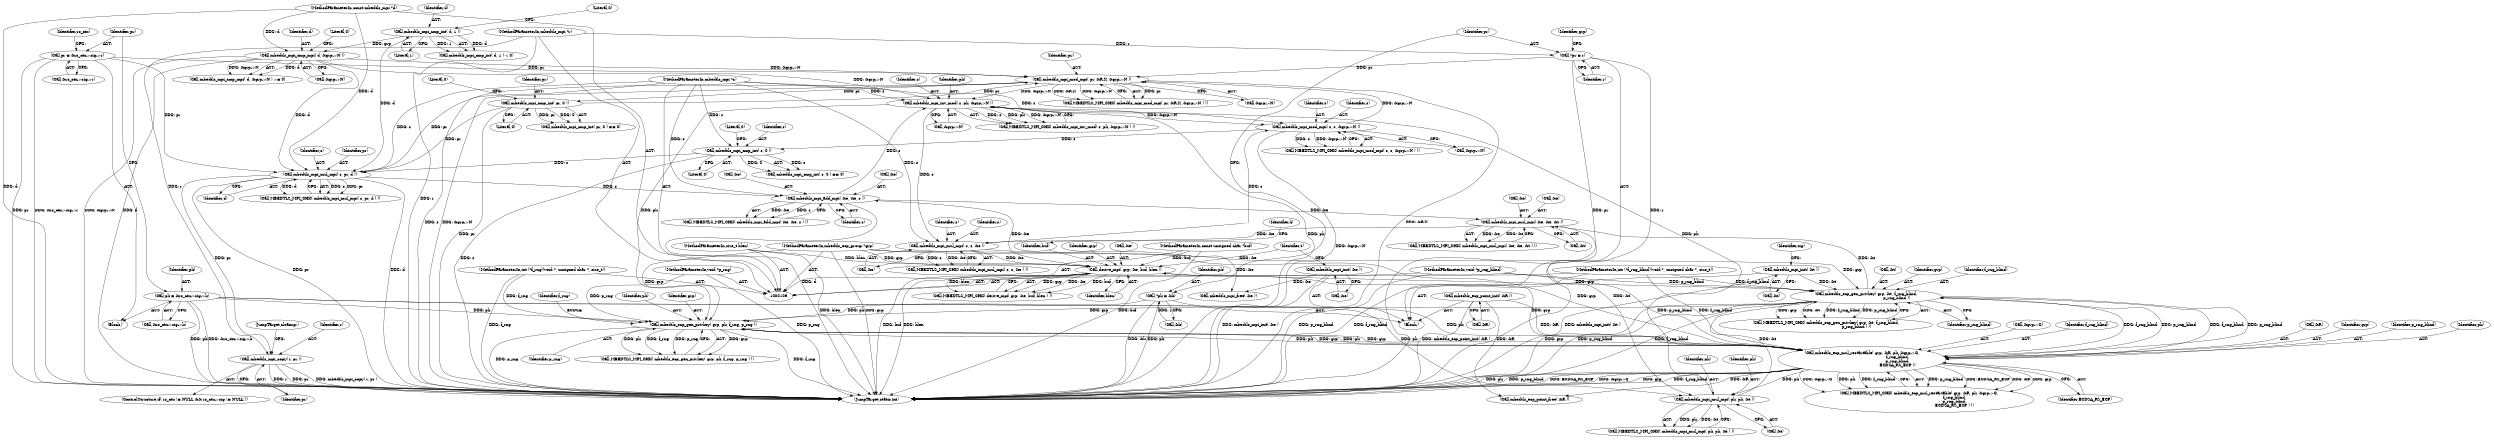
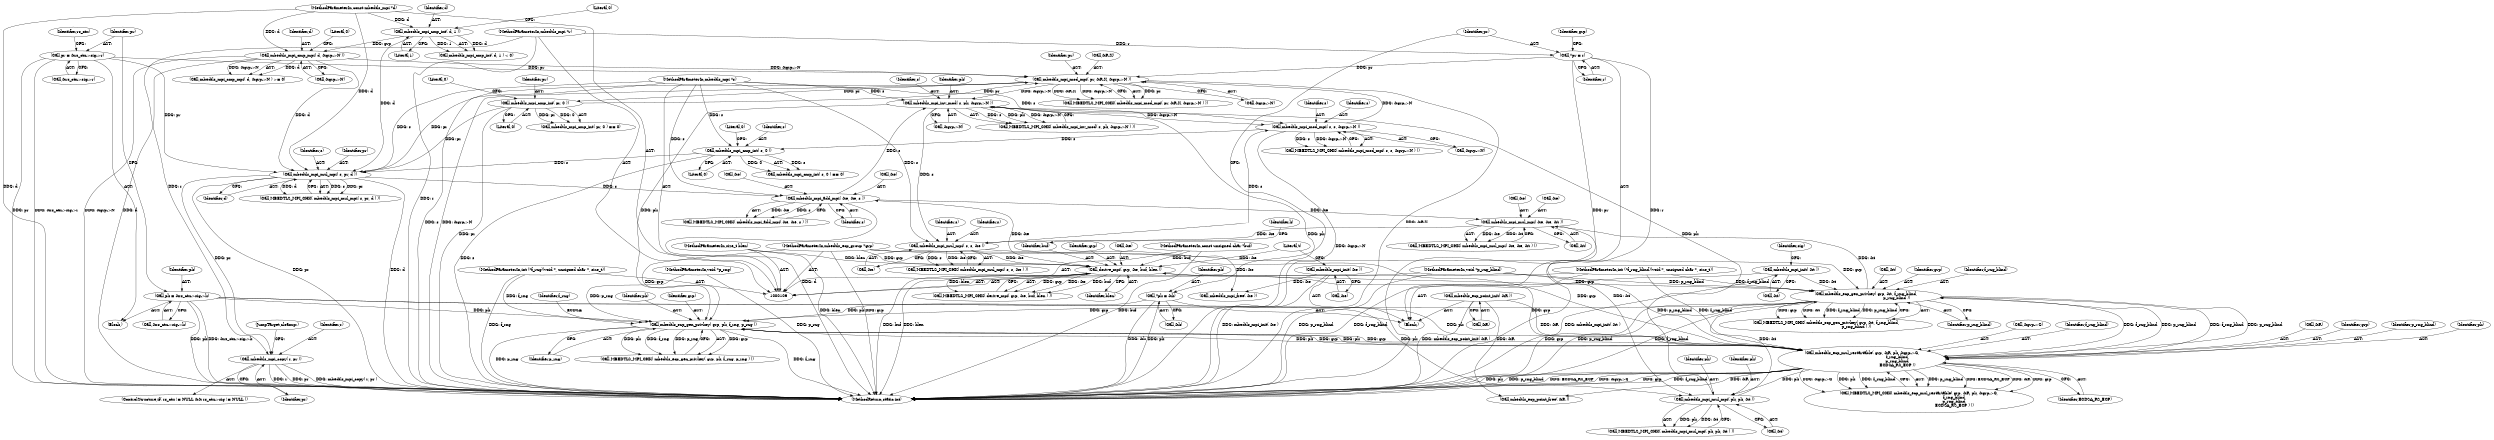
none -> (389, 20)
none -> (1103, 56)
(623, 73) -> none
(1292, 246) -> (1292, 246)
(740, 285) -> none
(1165, 311) -> (1165, 311)
none -> (583, 333)
(877, 400) -> (877, 400)
